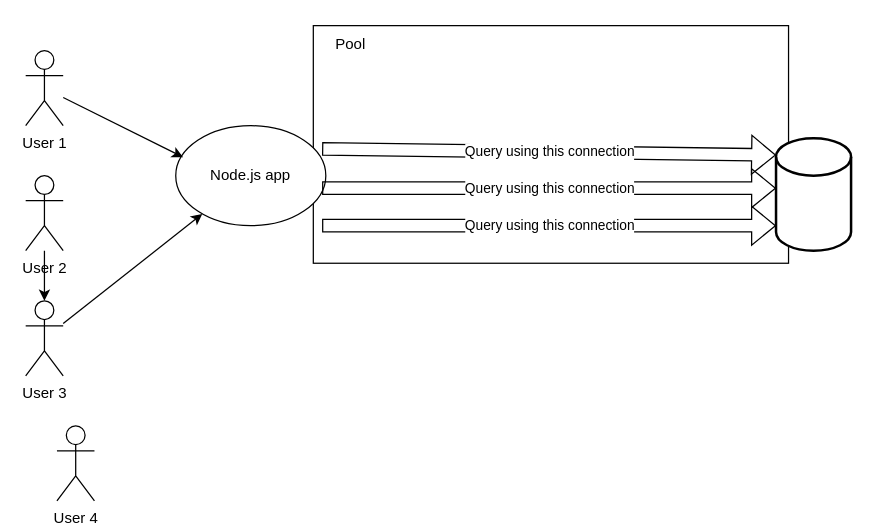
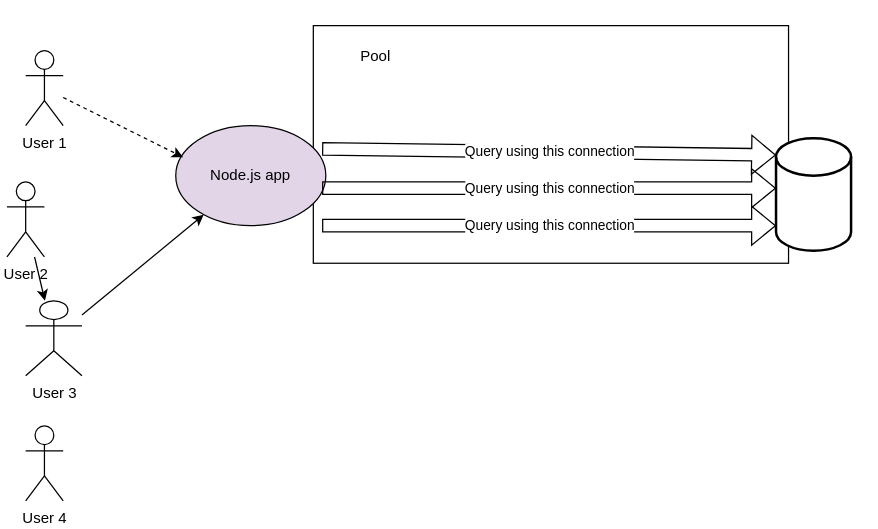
(351, 44) -> (376, 57)
(120, 126) -> (120, 126)
(251, 176) -> (251, 176)
(44, 213) -> (26, 219)
(44, 338) -> (54, 338)
(76, 463) -> (44, 463)
